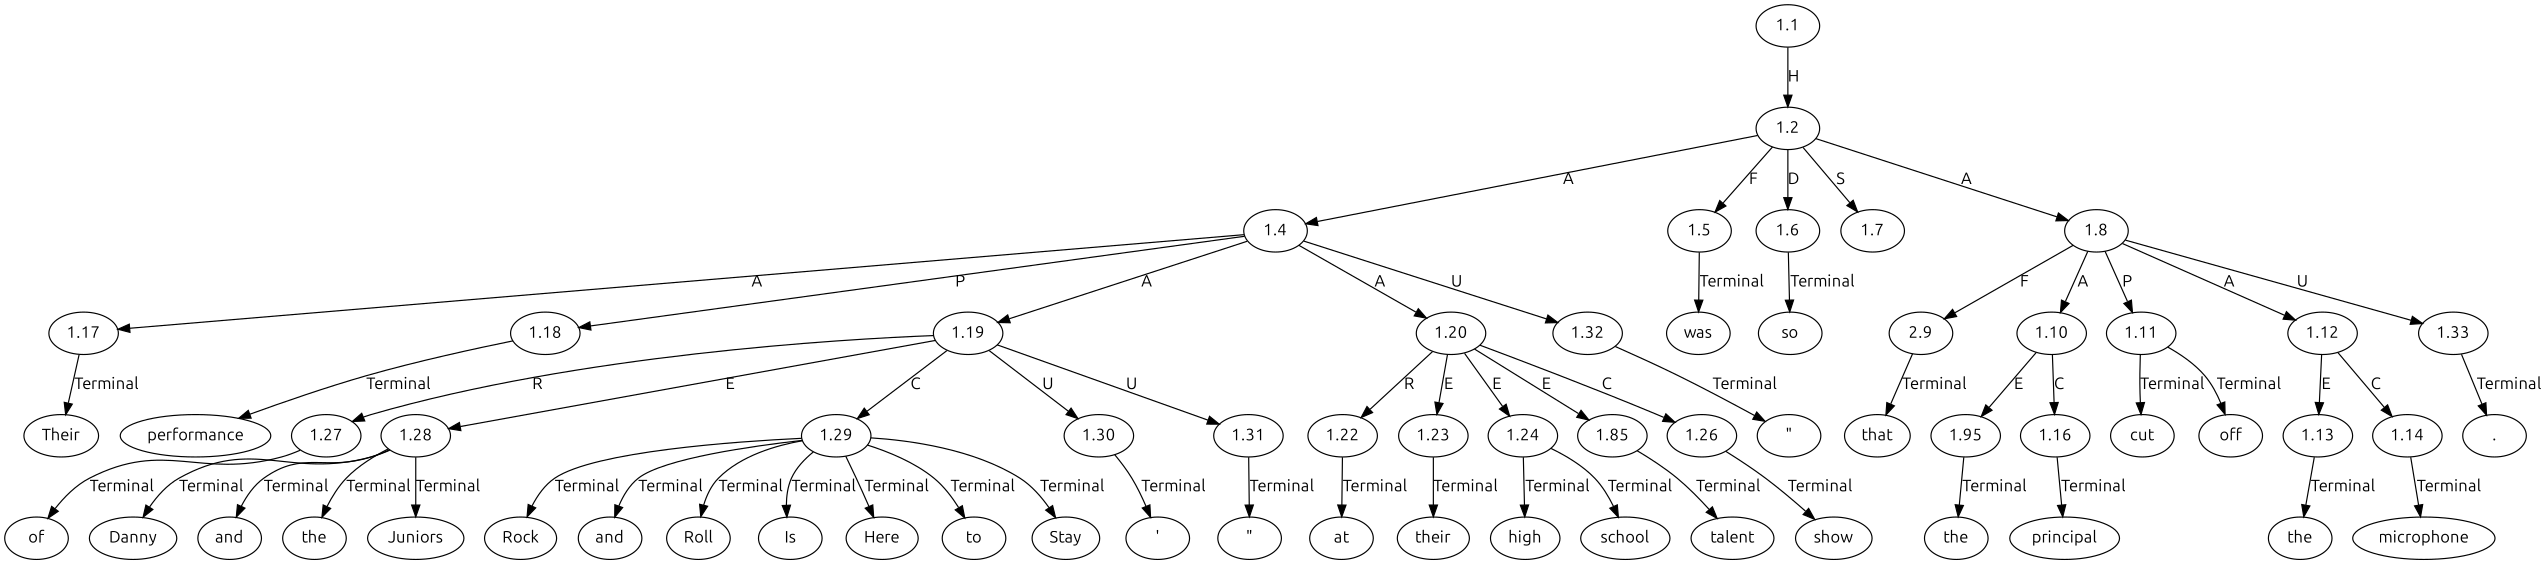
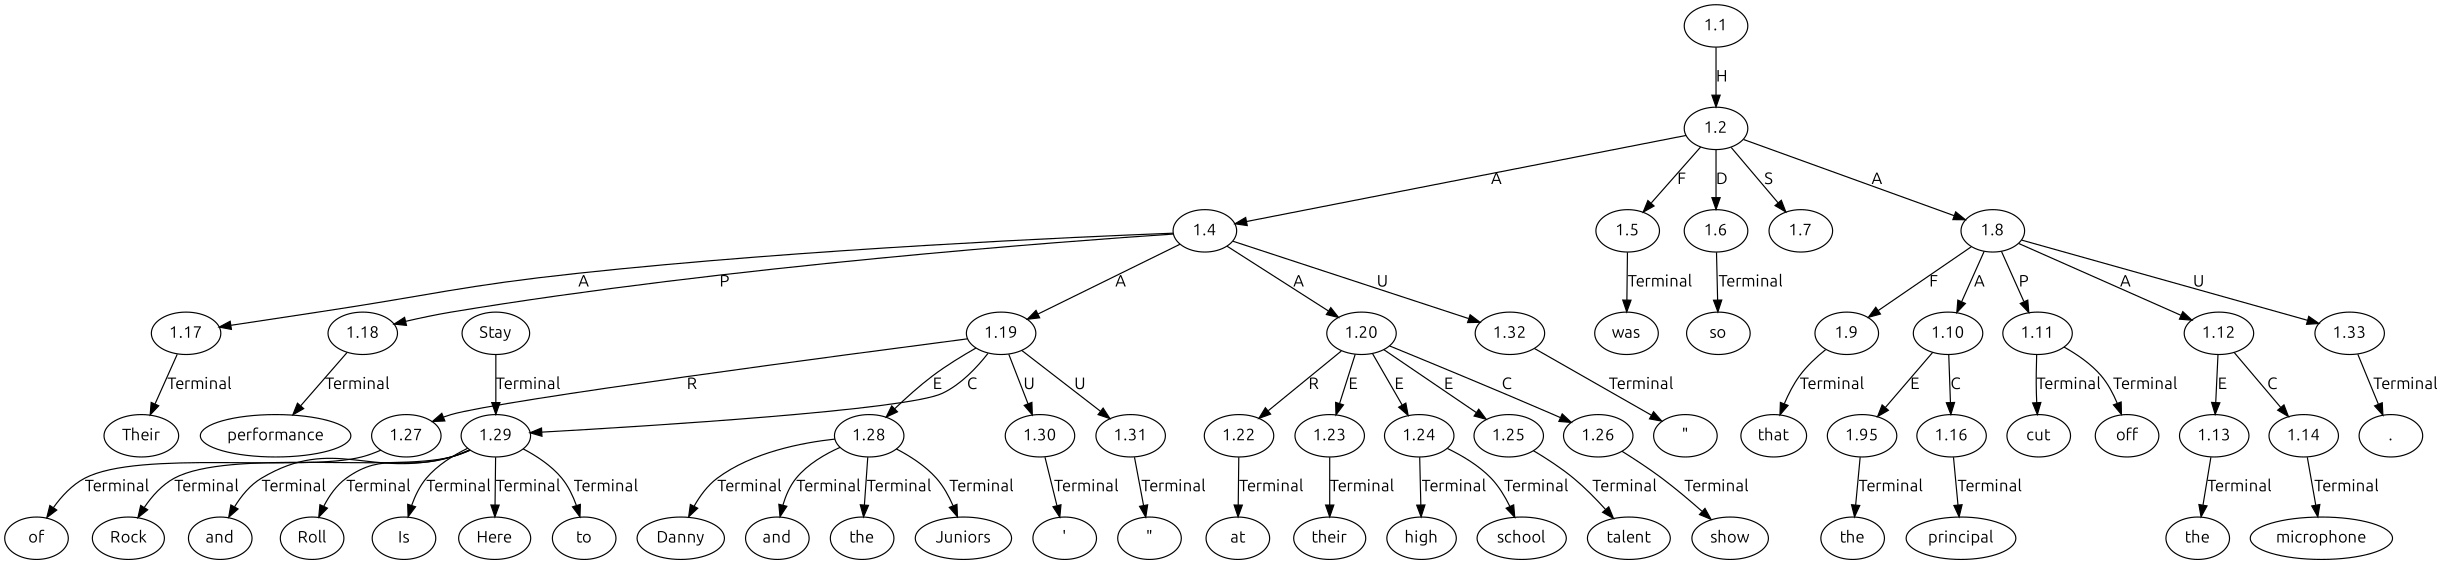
(1921, 333) -> (1847, 333)
(1612, 436) -> (1509, 436)
(968, 455) -> (496, 379)
